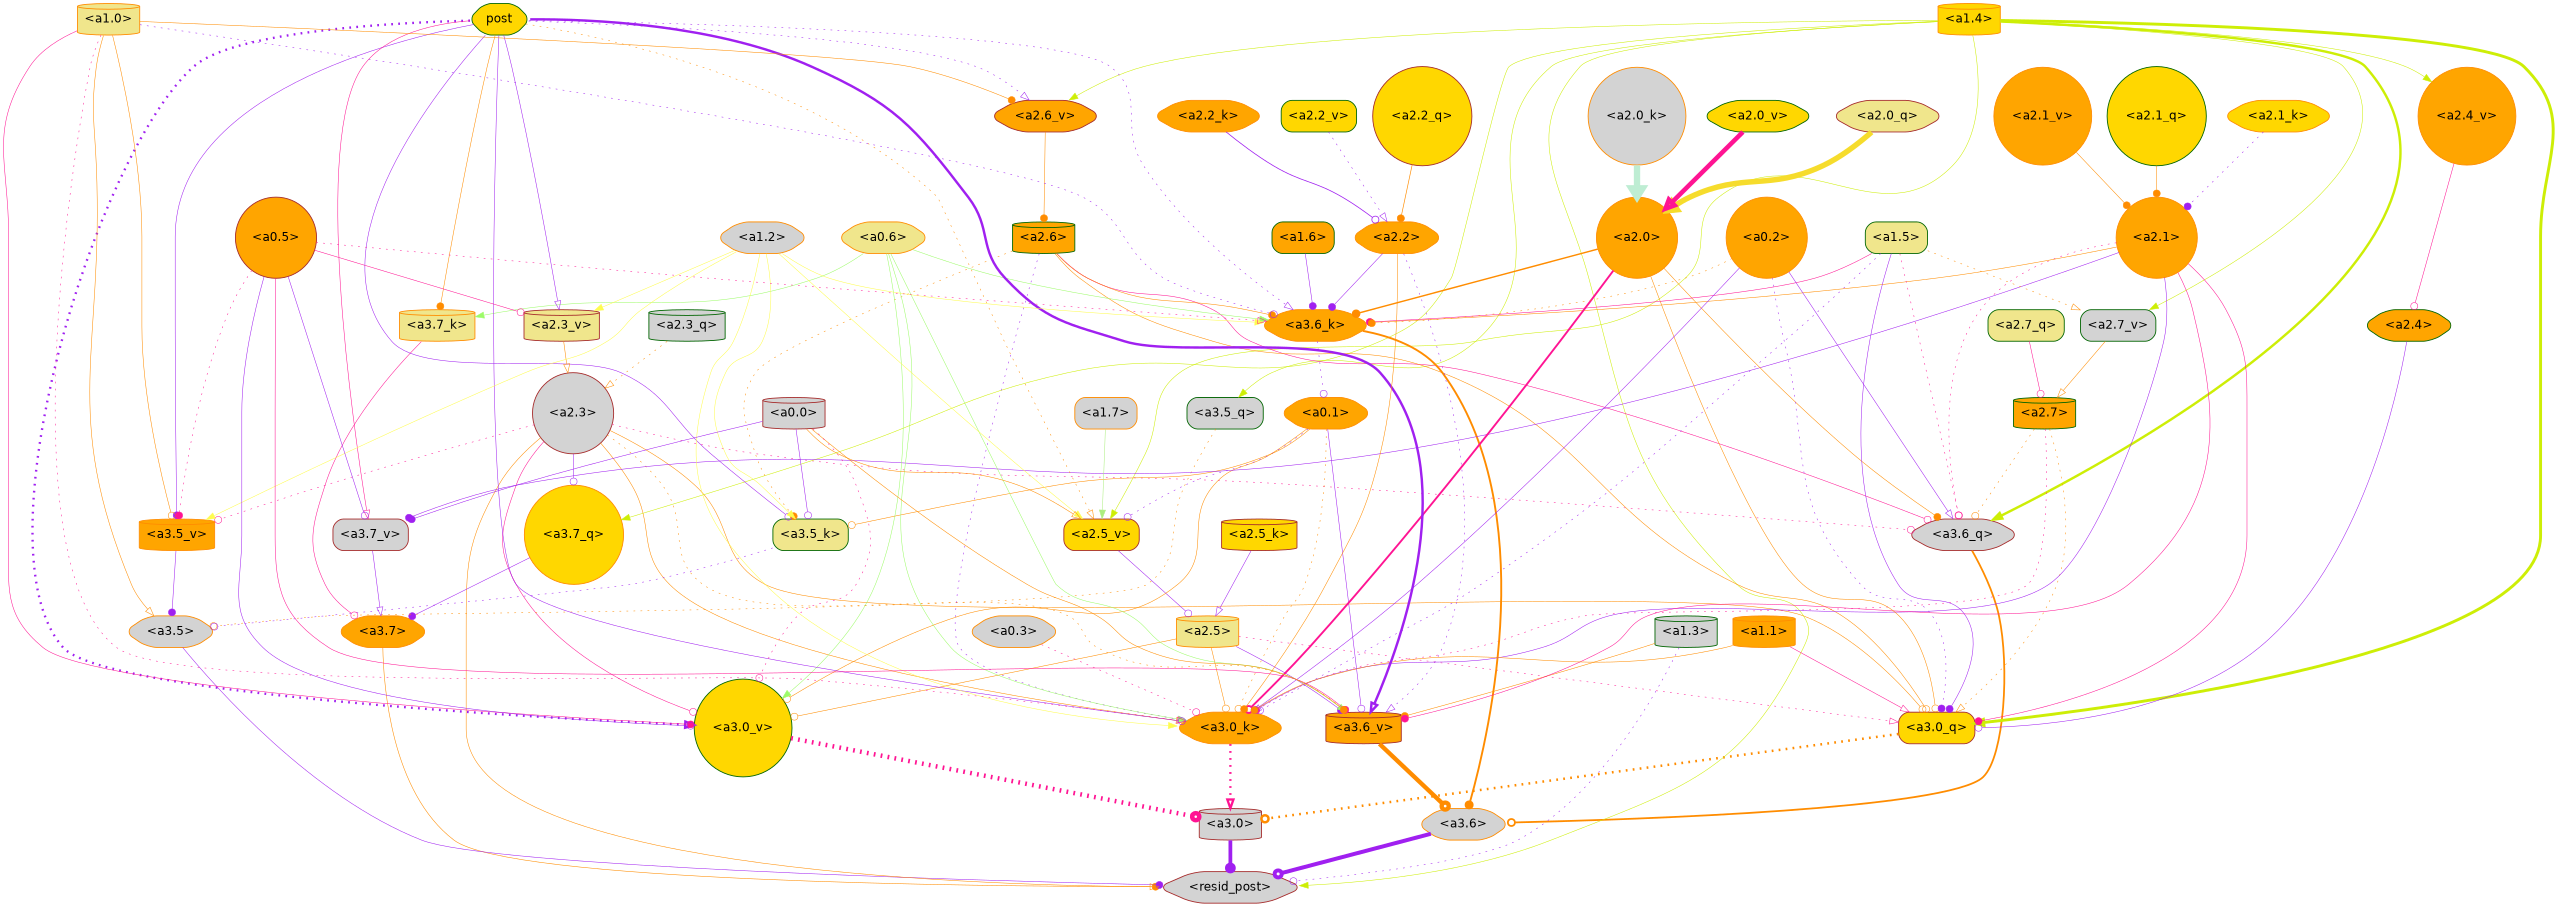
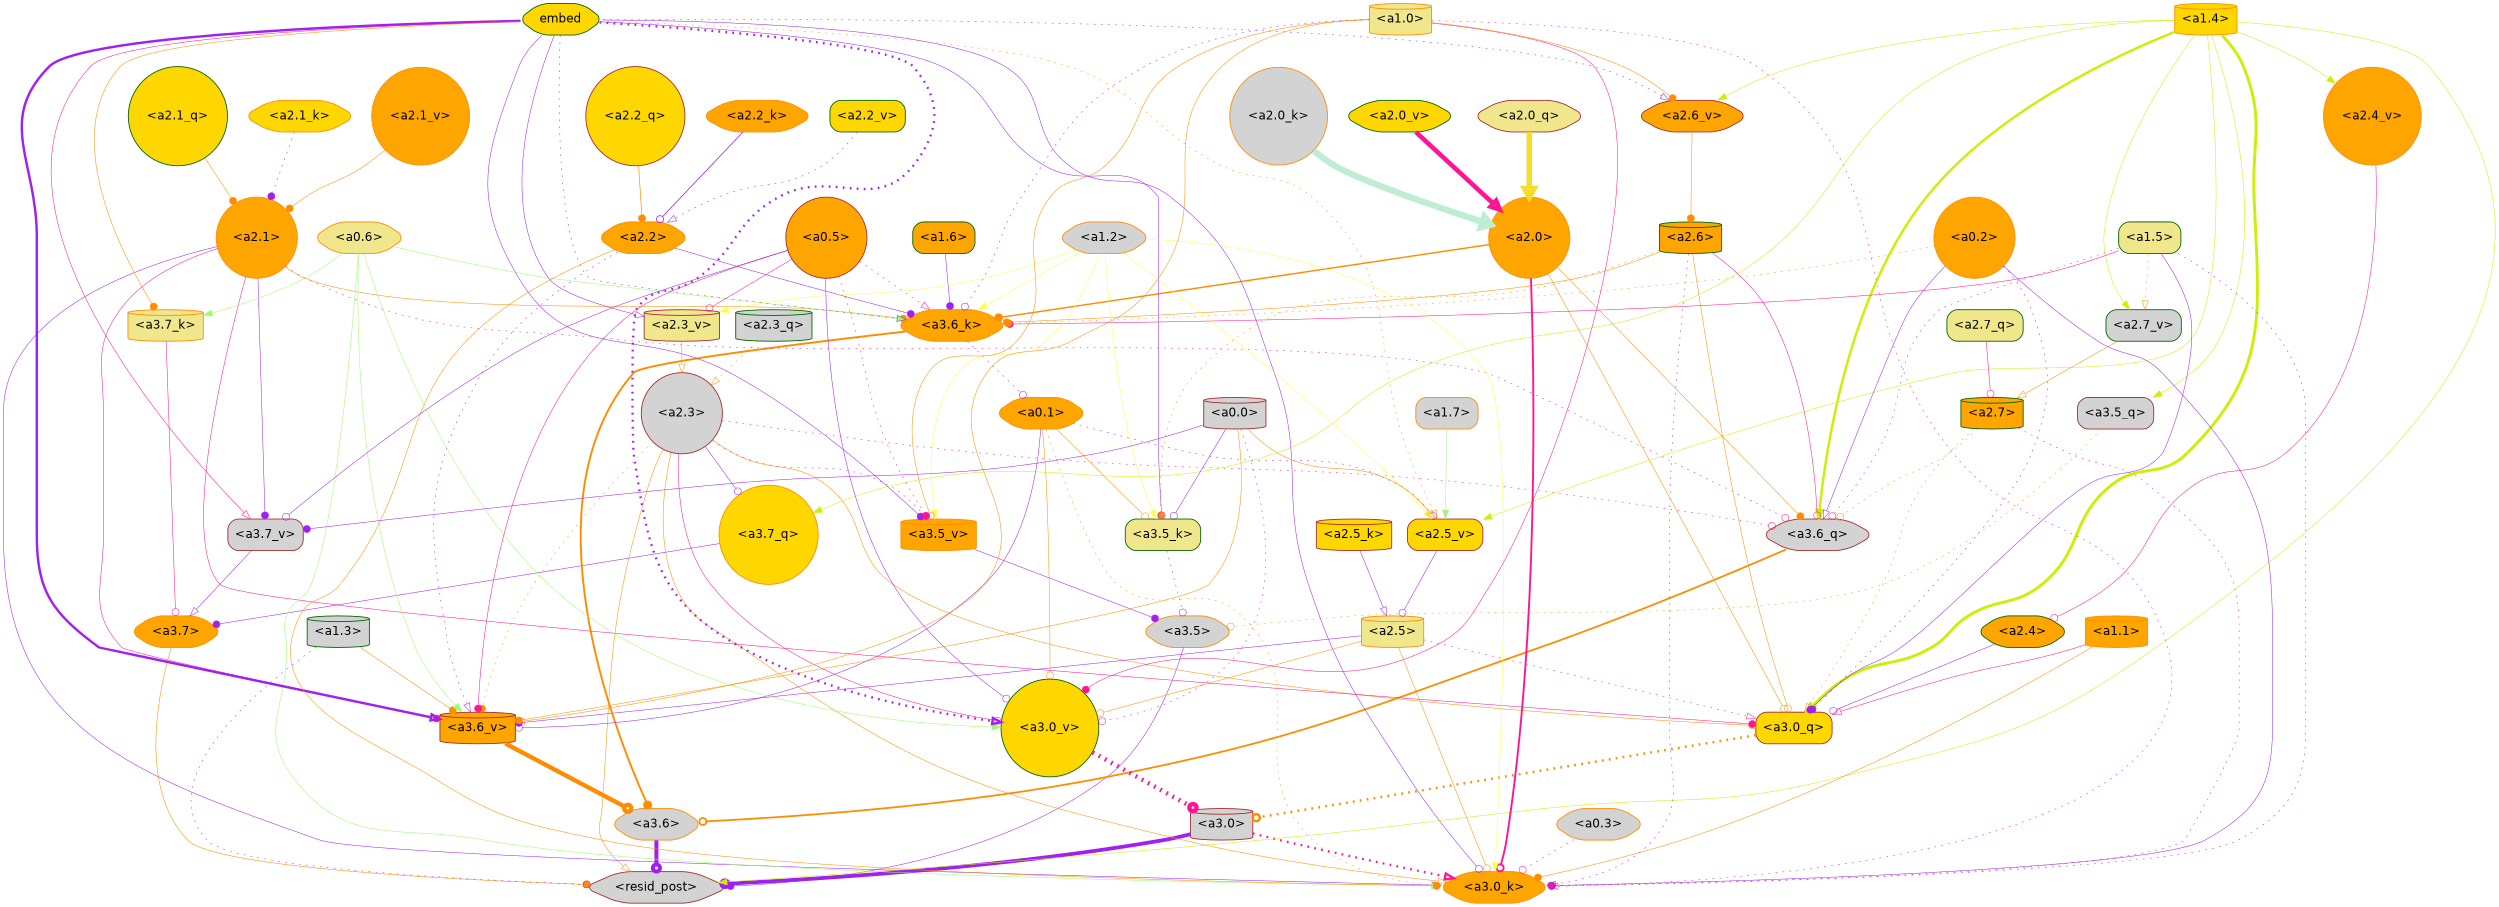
(499, 19) -> (561, 19)
(92, 327) -> (972, 430)
(1225, 413) -> (2116, 413)
(1230, 772) -> (1349, 856)
